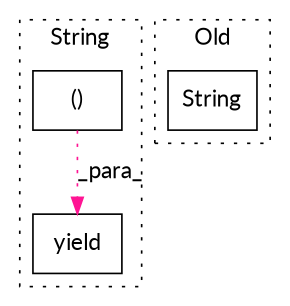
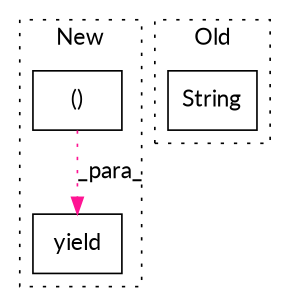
(81, 39) -> (81, 39)
